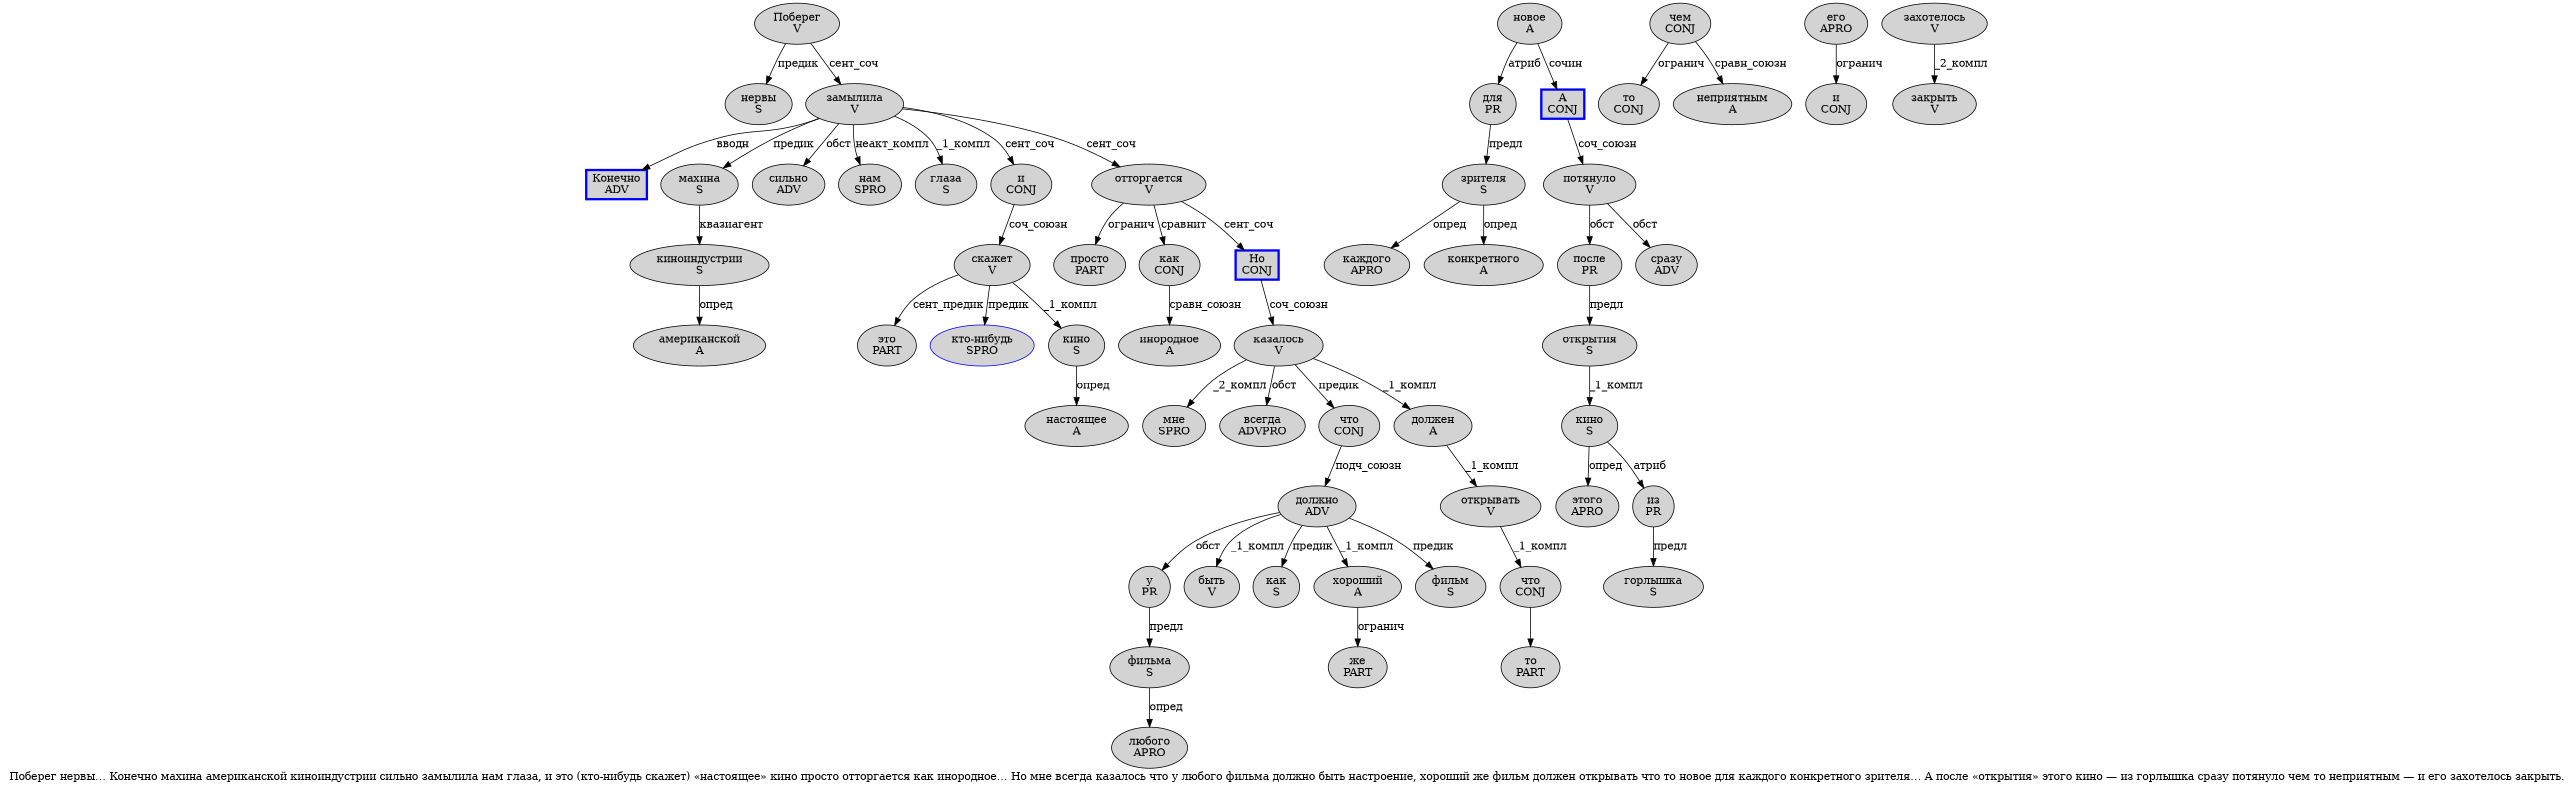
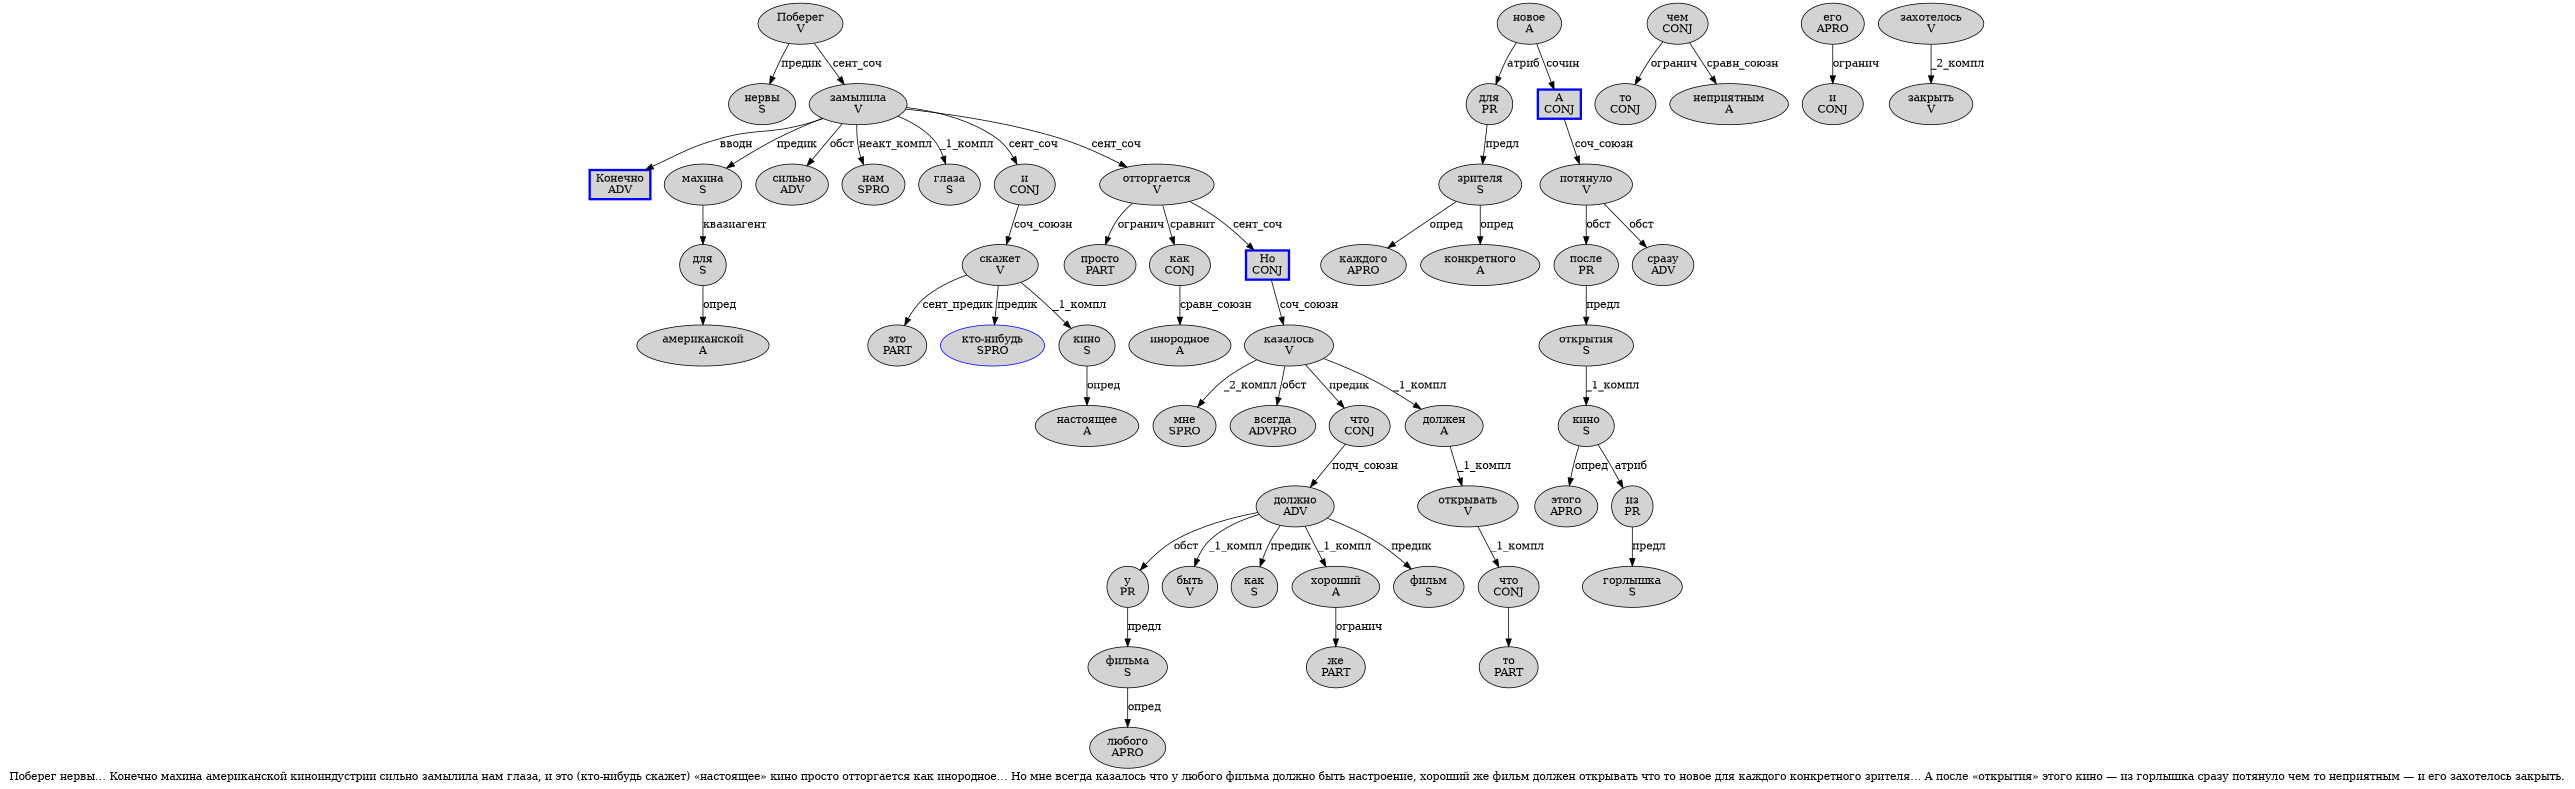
(700, 265) -> (703, 265)
